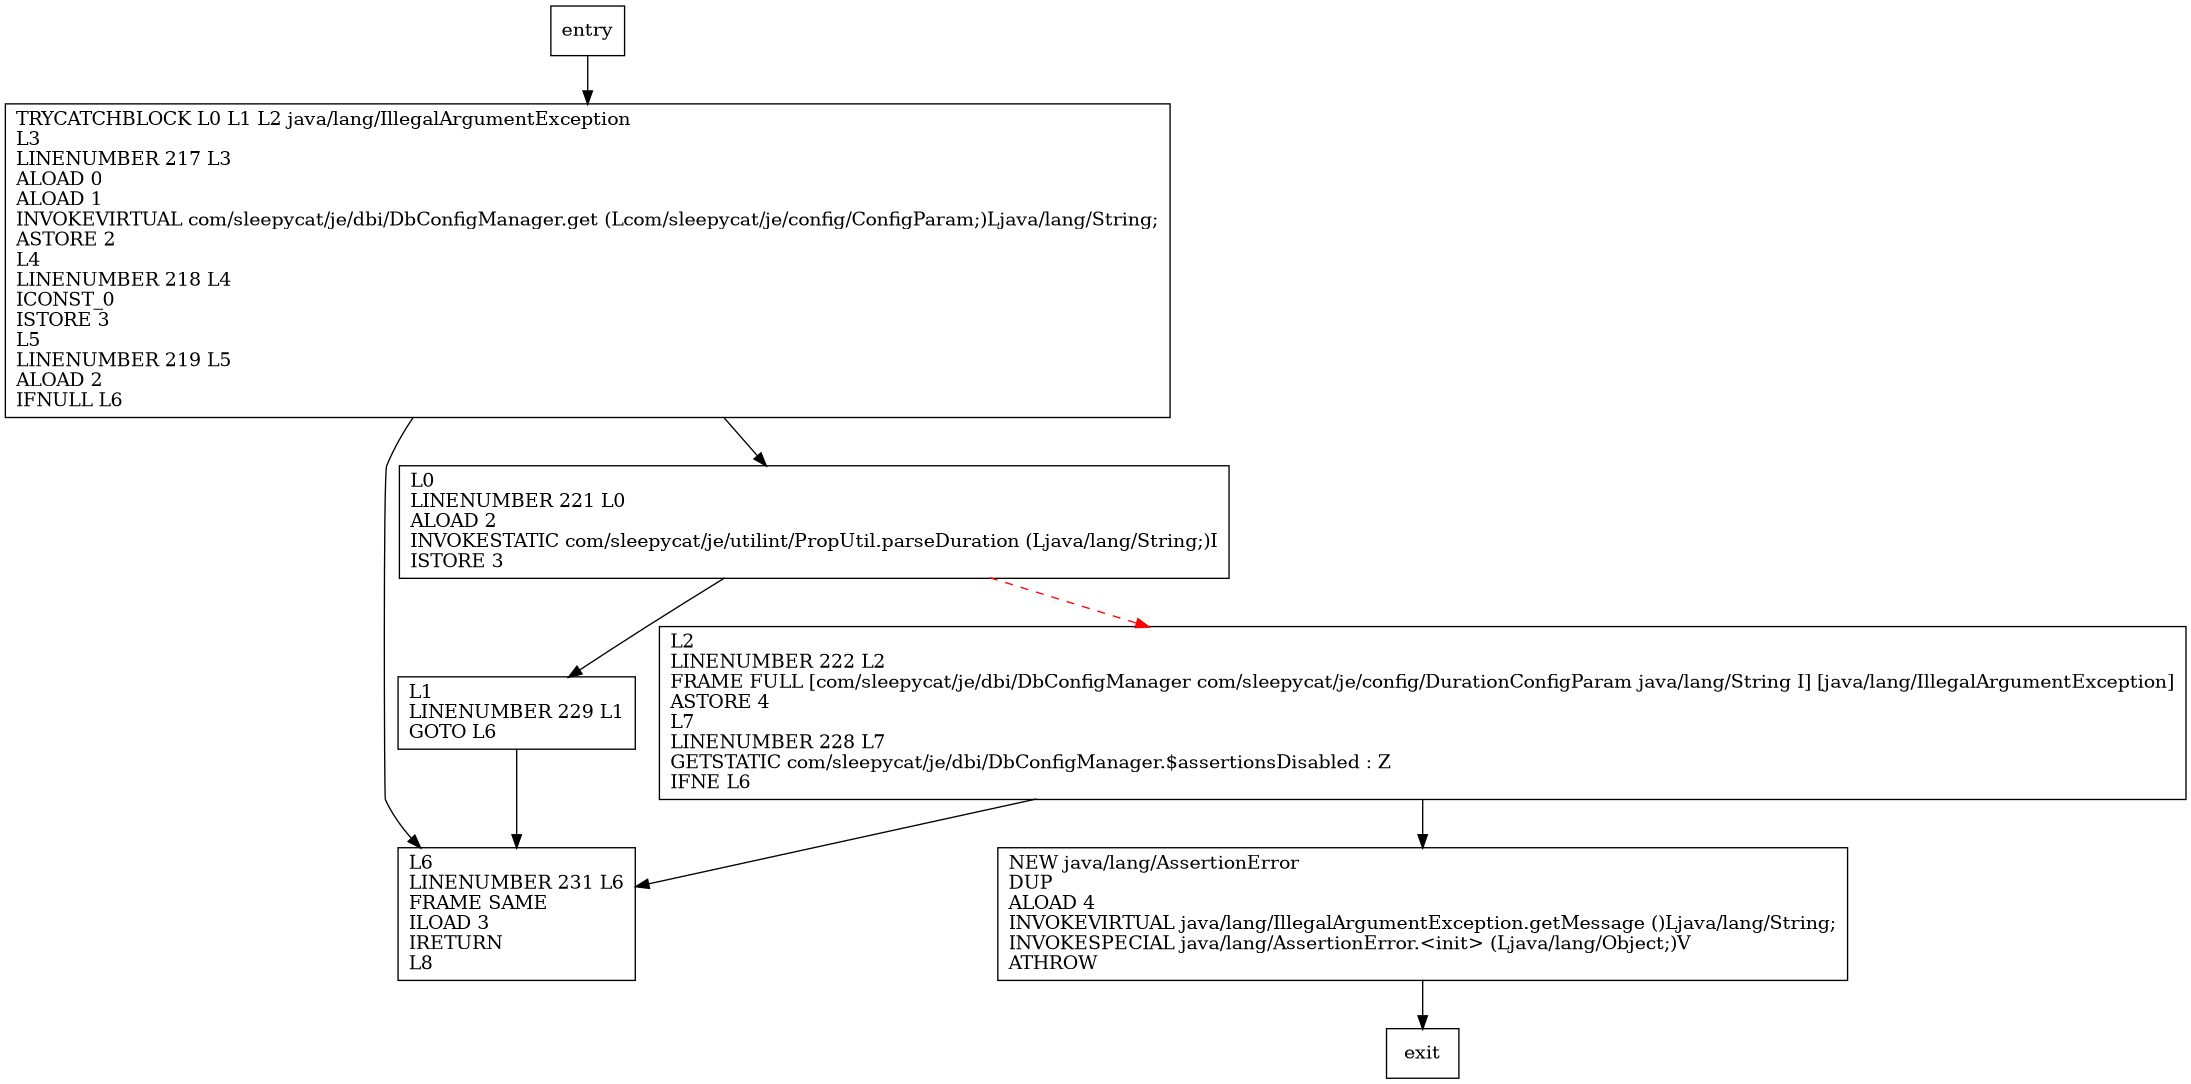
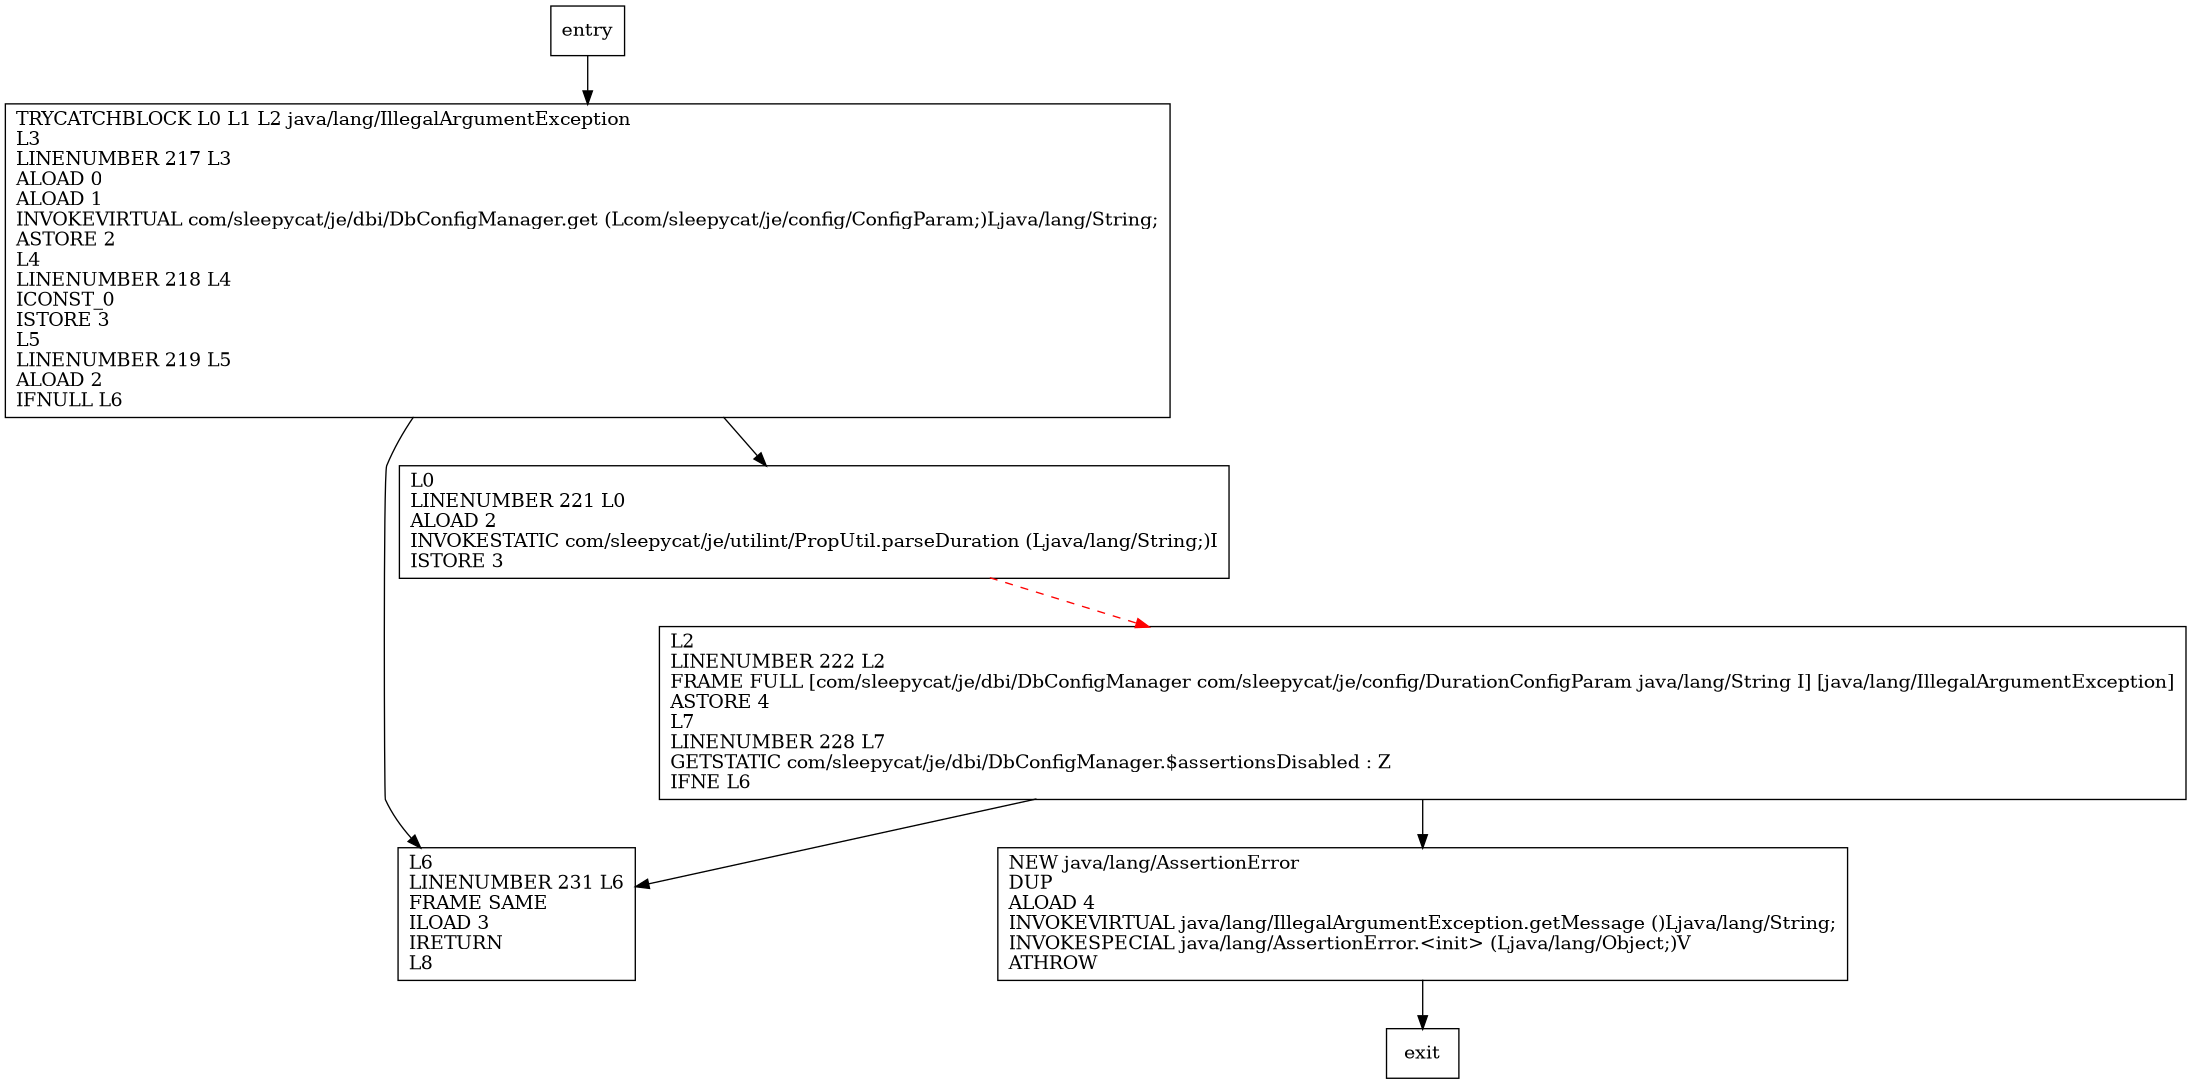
(517, 713) -> none
